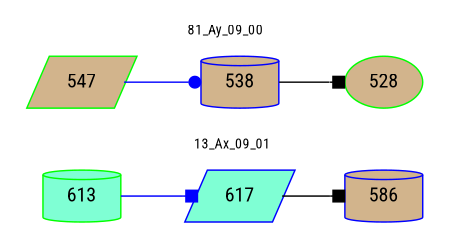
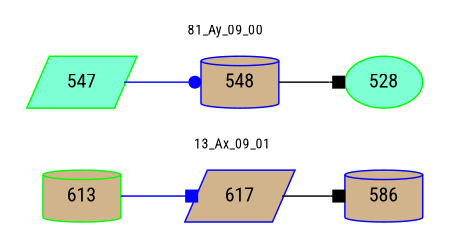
(82, 82) -> (82, 82)
(240, 82) -> (240, 82)
(384, 82) -> (384, 82)
(82, 196) -> (82, 196)
(240, 196) -> (240, 196)
